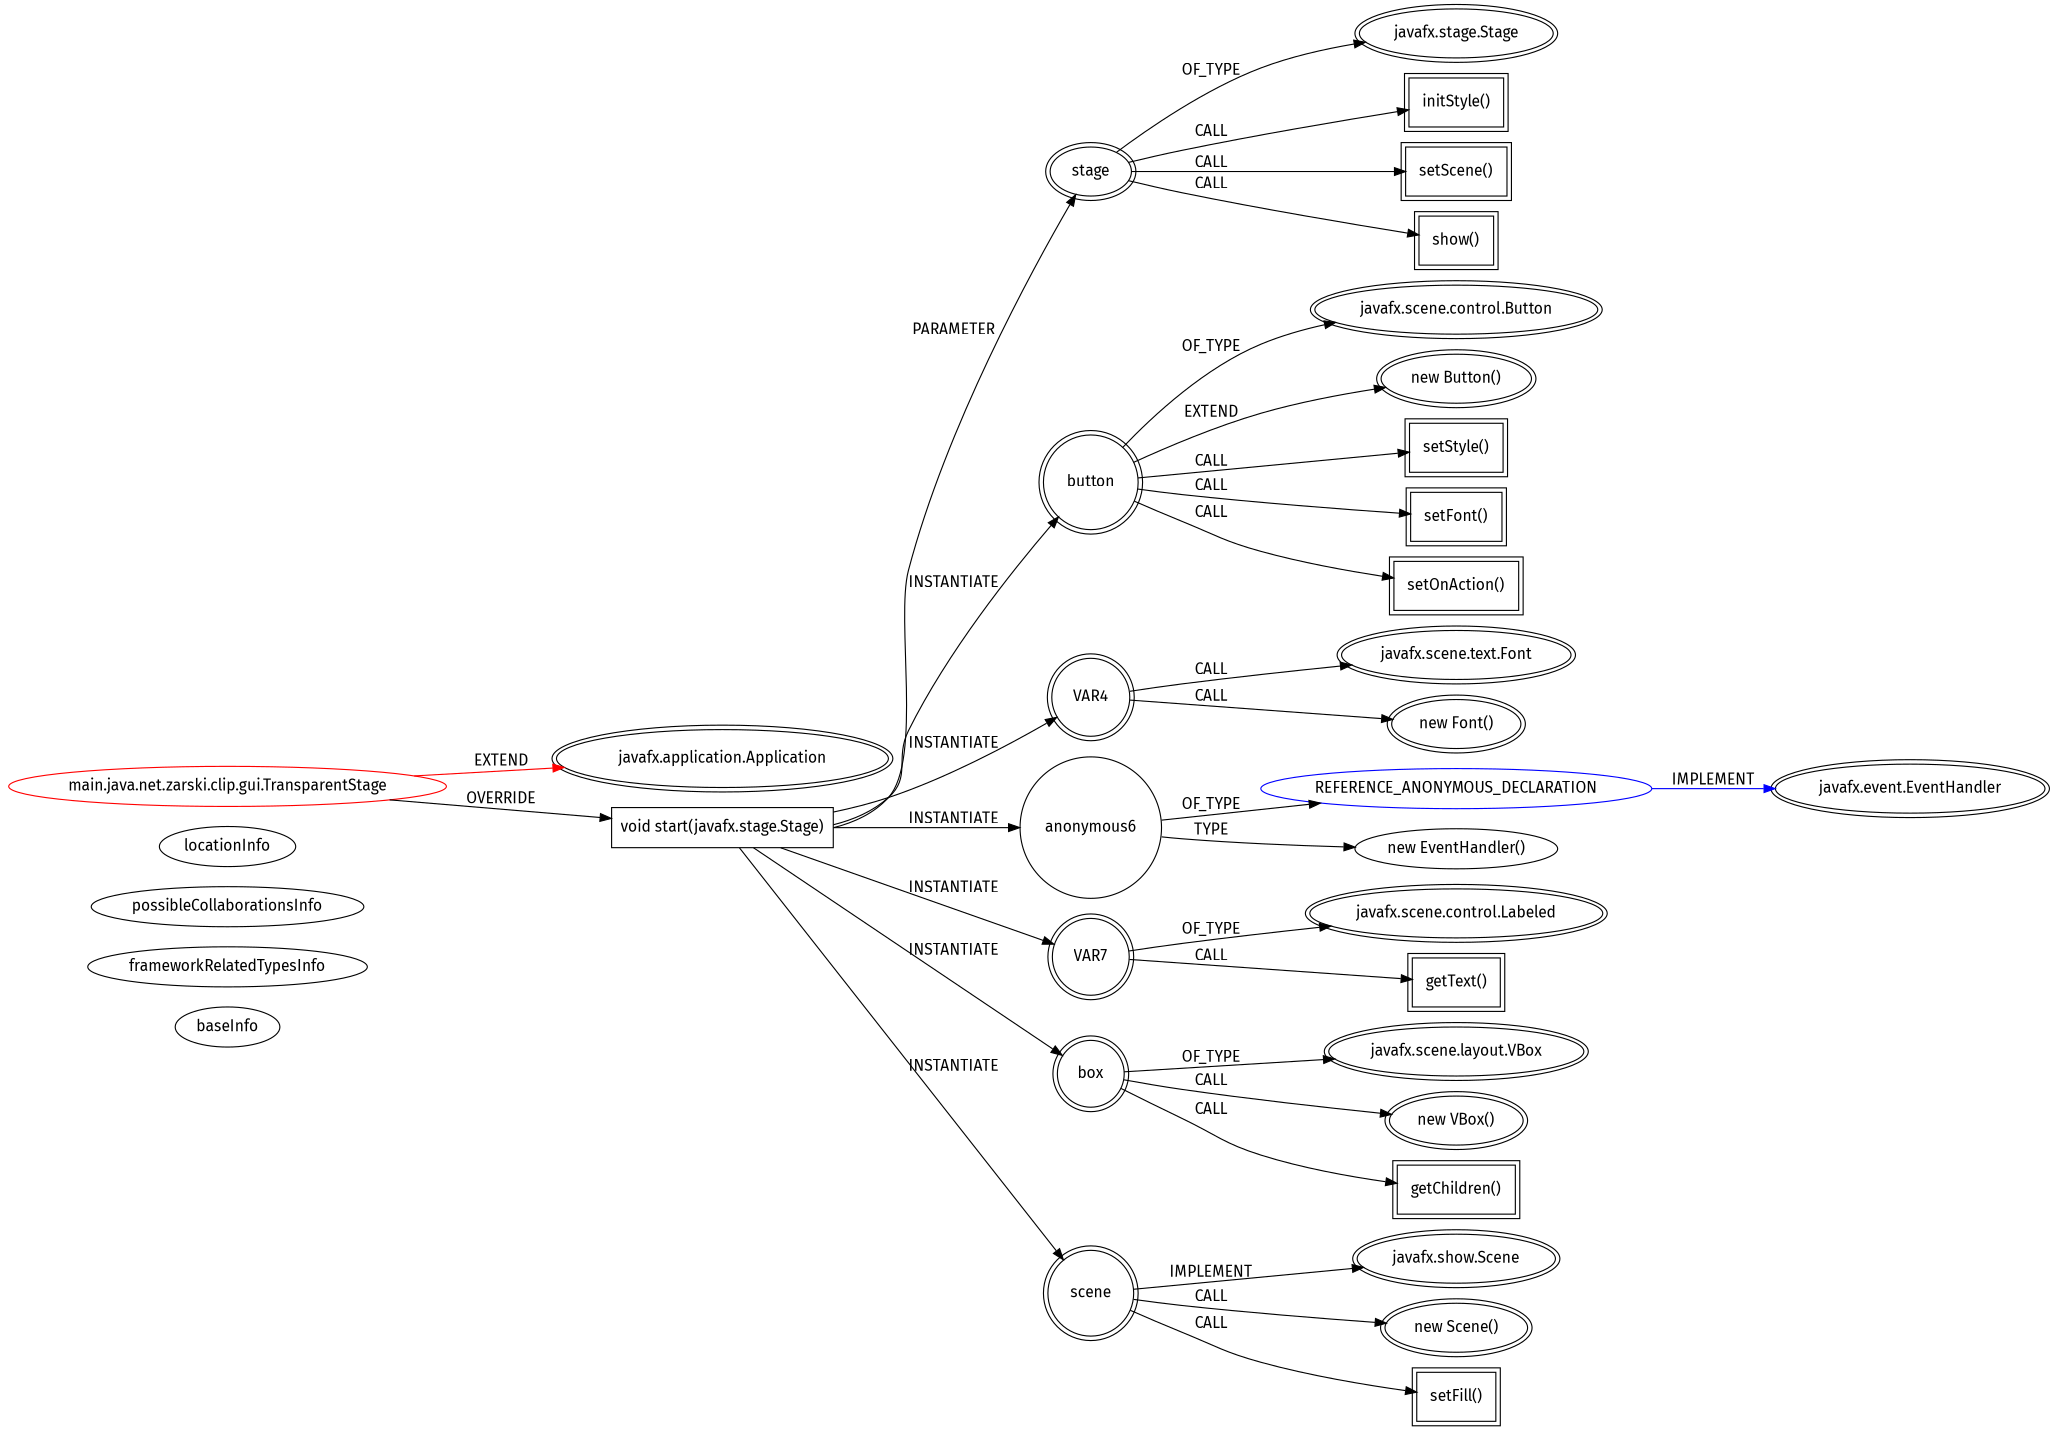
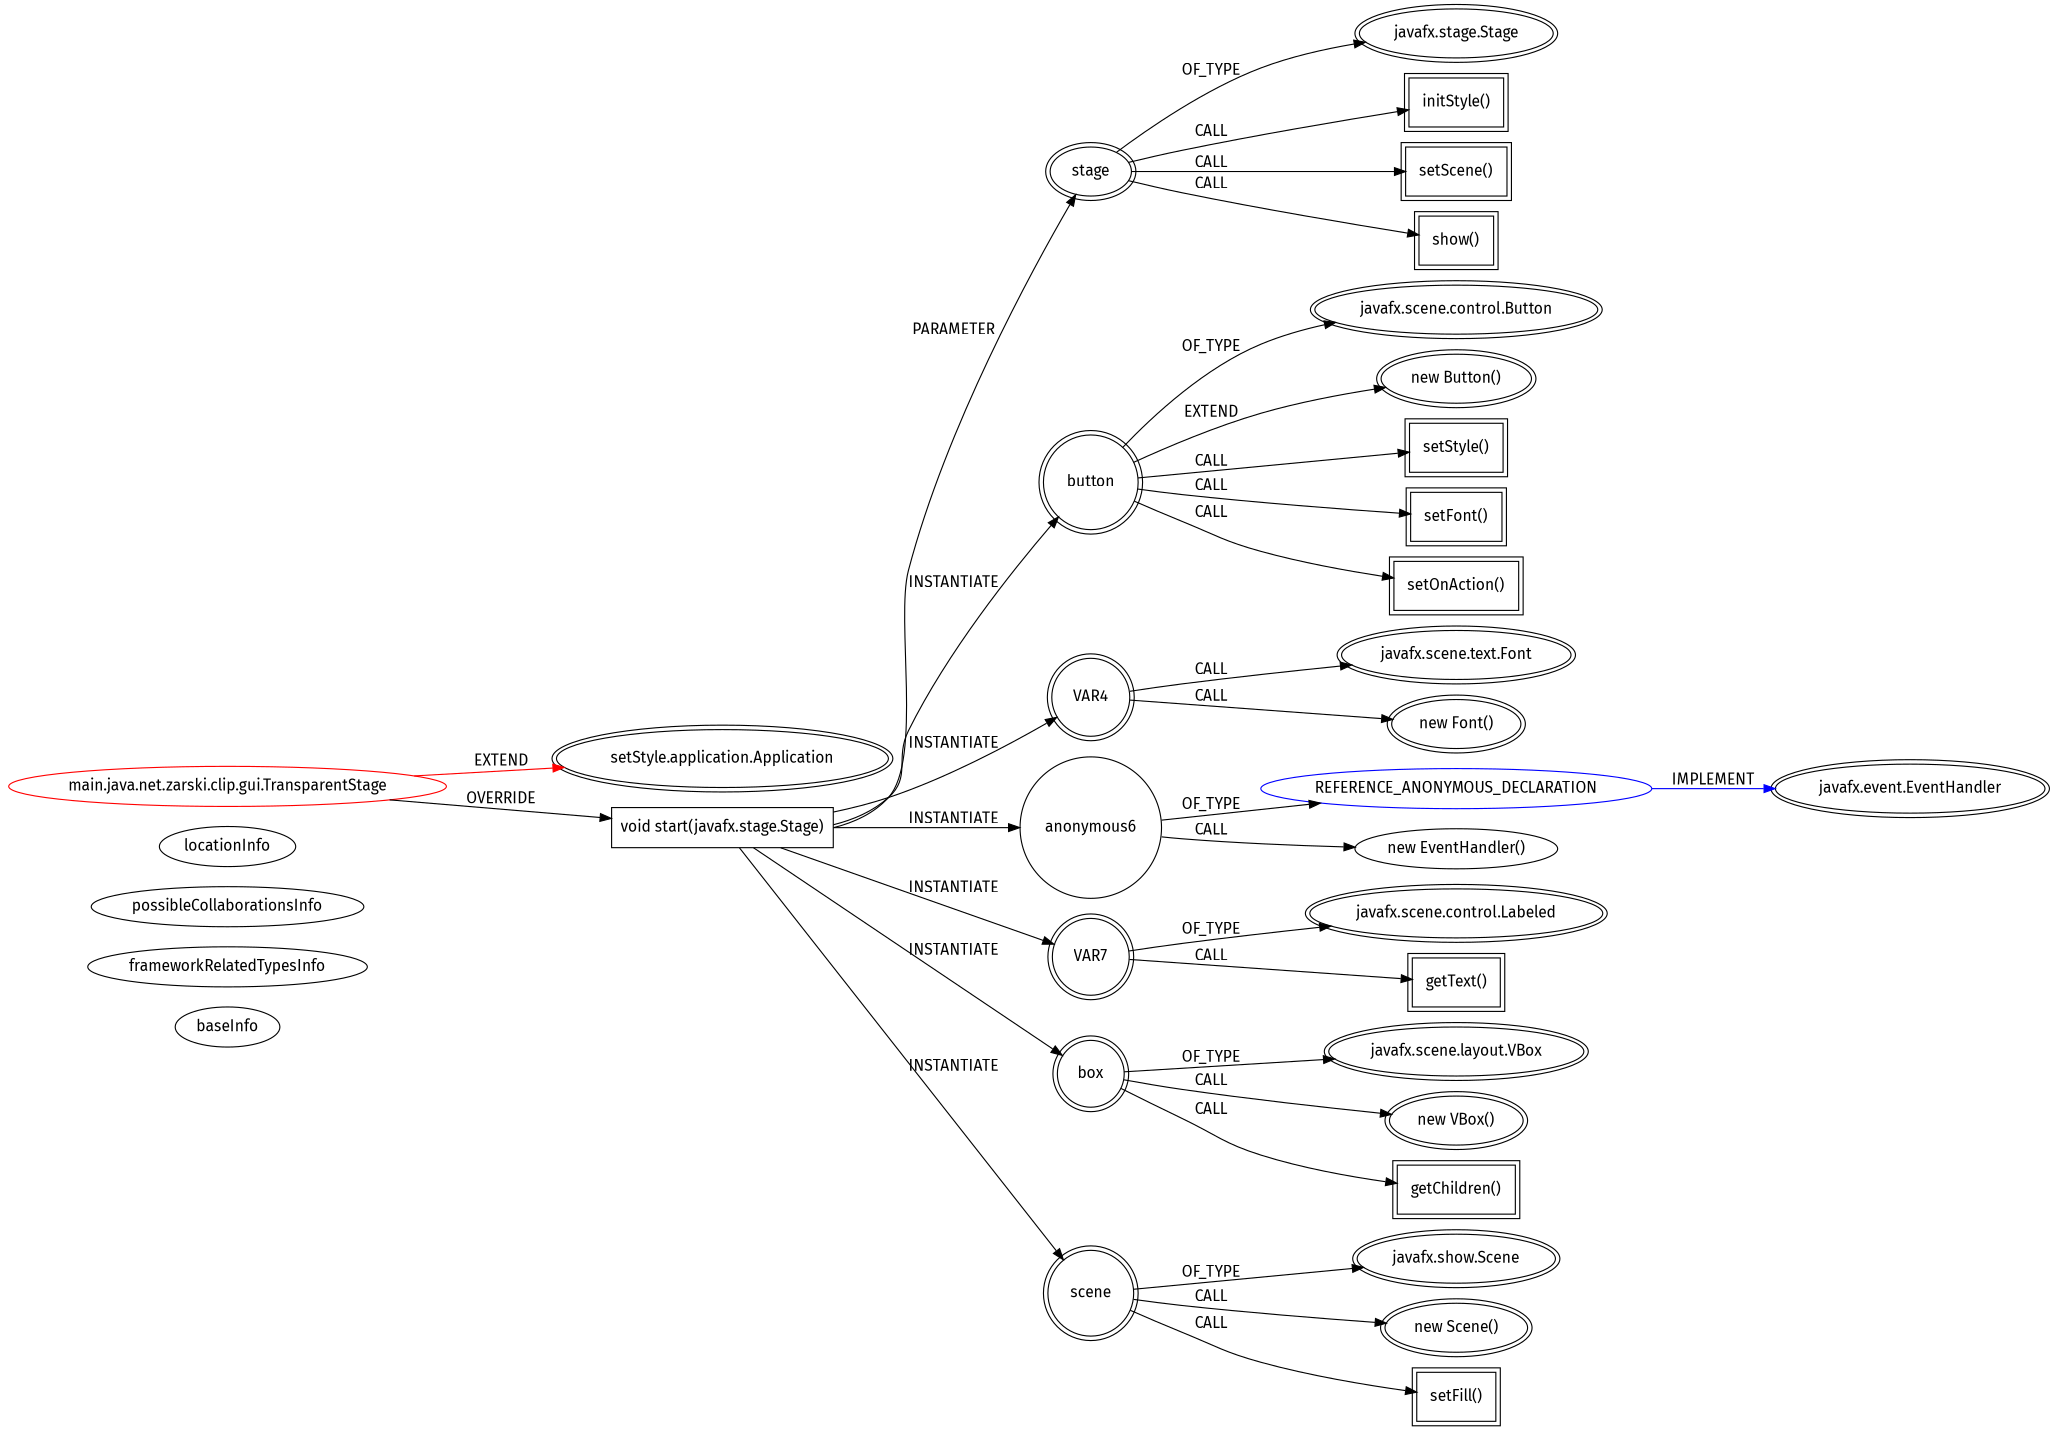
(722, 759) -> (722, 759)
(1211, 830) -> (1211, 830)
(1211, 1273) -> (1211, 1273)
